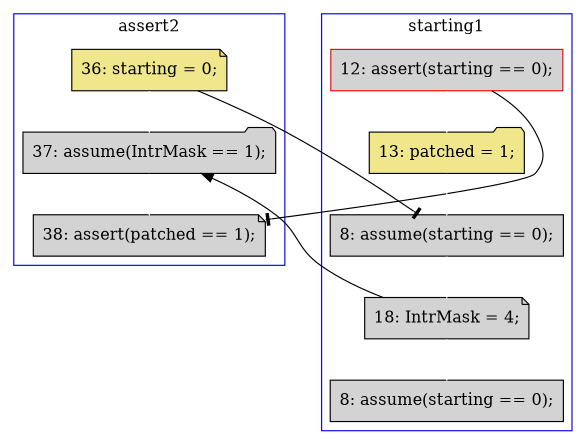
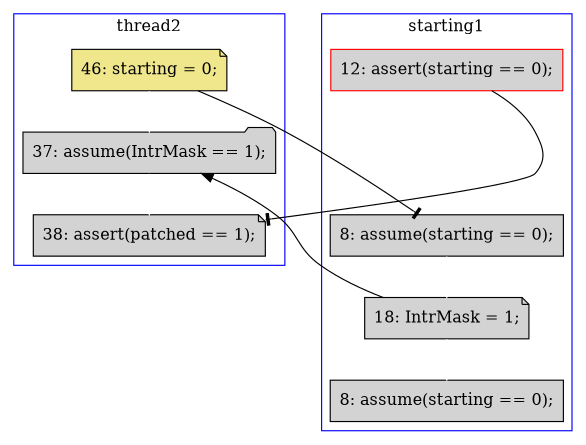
(149, 27) -> (149, 27)
(149, 70) -> (149, 70)
(447, 153) -> none
(447, 318) -> (447, 318)
